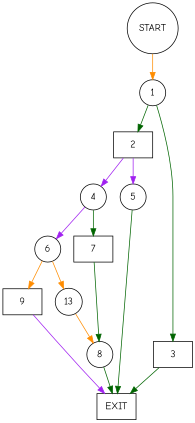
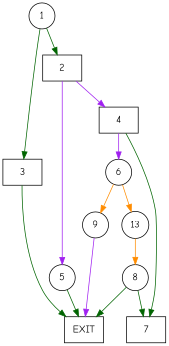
(153, 28) -> none
(93, 197) -> (119, 120)
(96, 298) -> (140, 300)
(22, 302) -> (96, 225)
